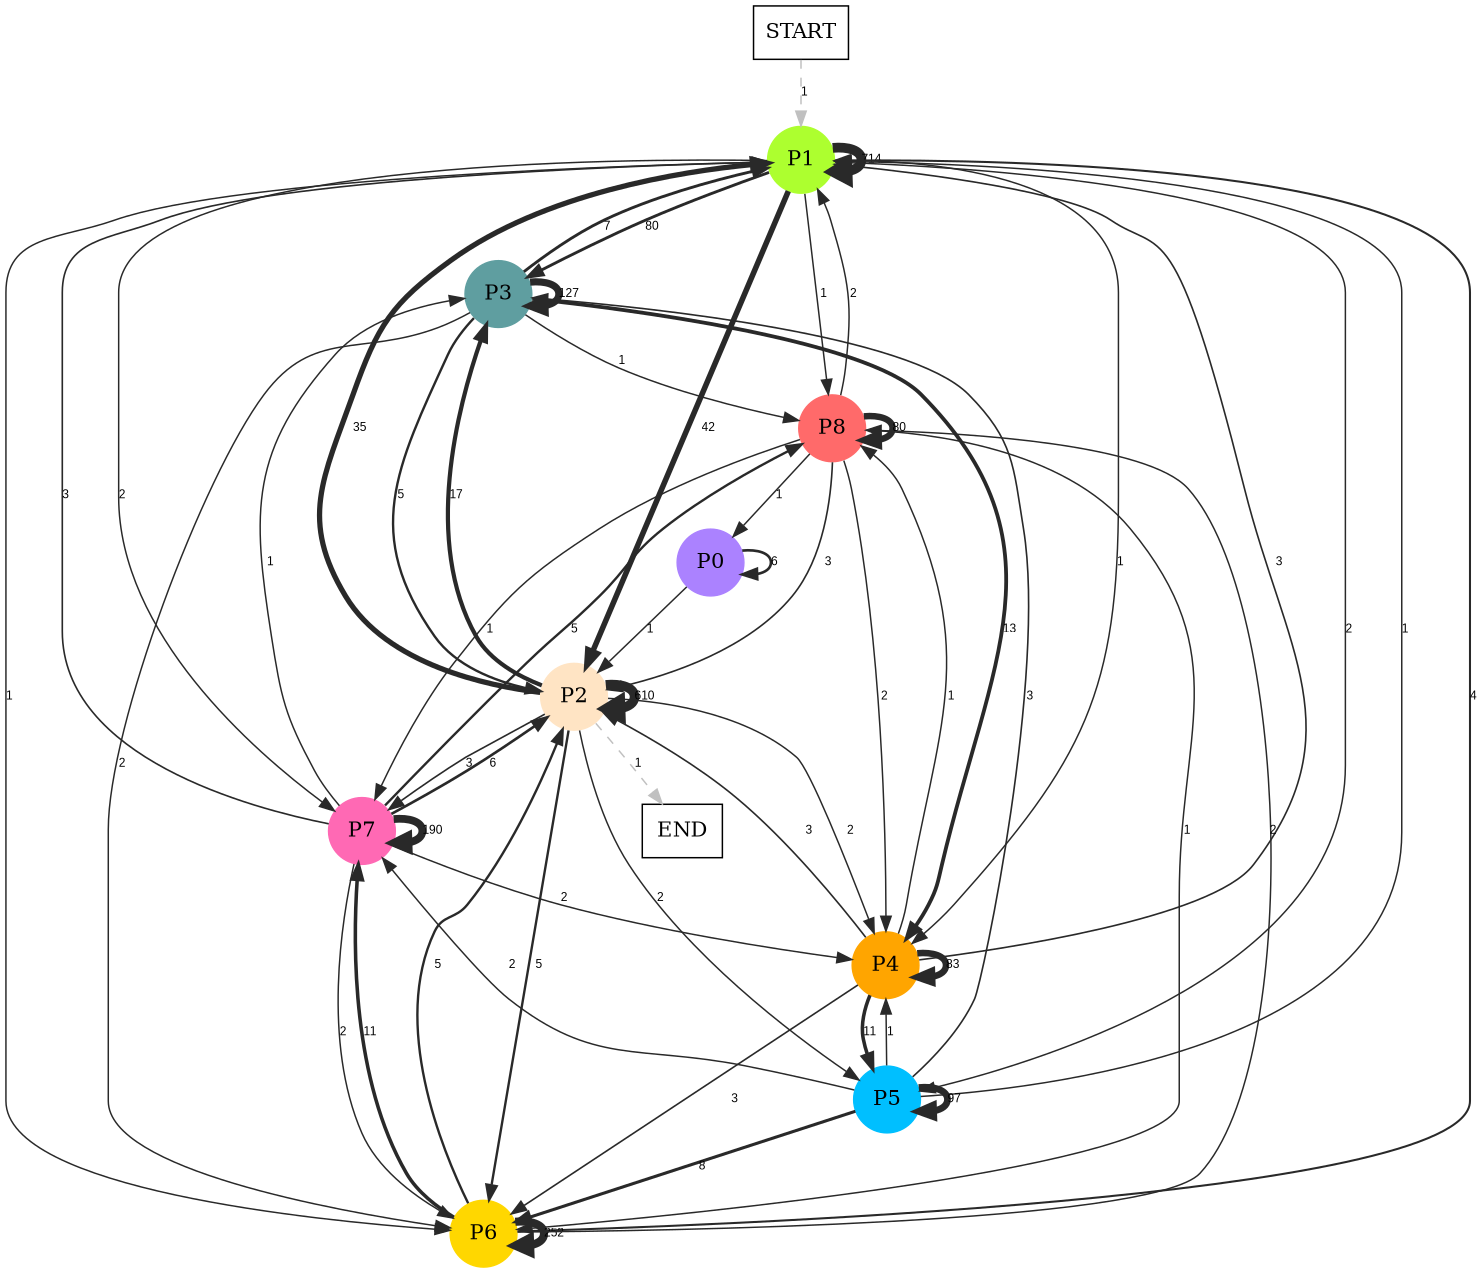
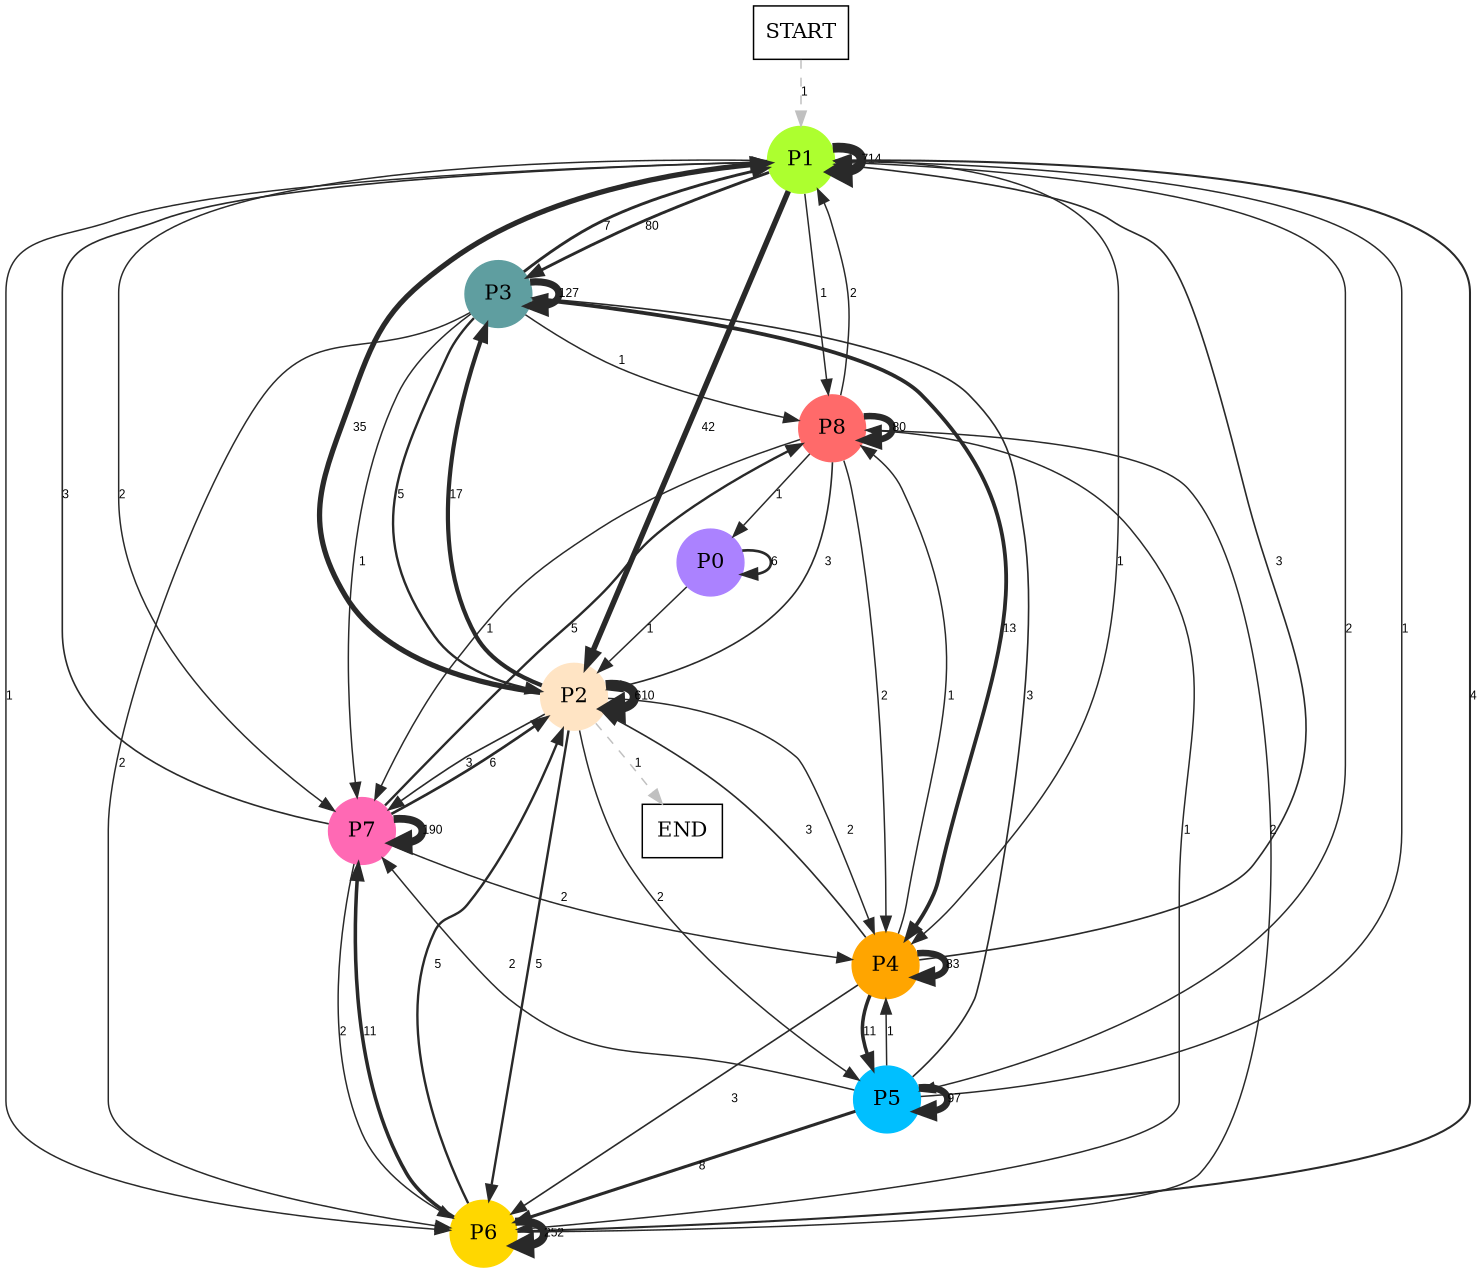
(261, 514) -> (358, 531)
